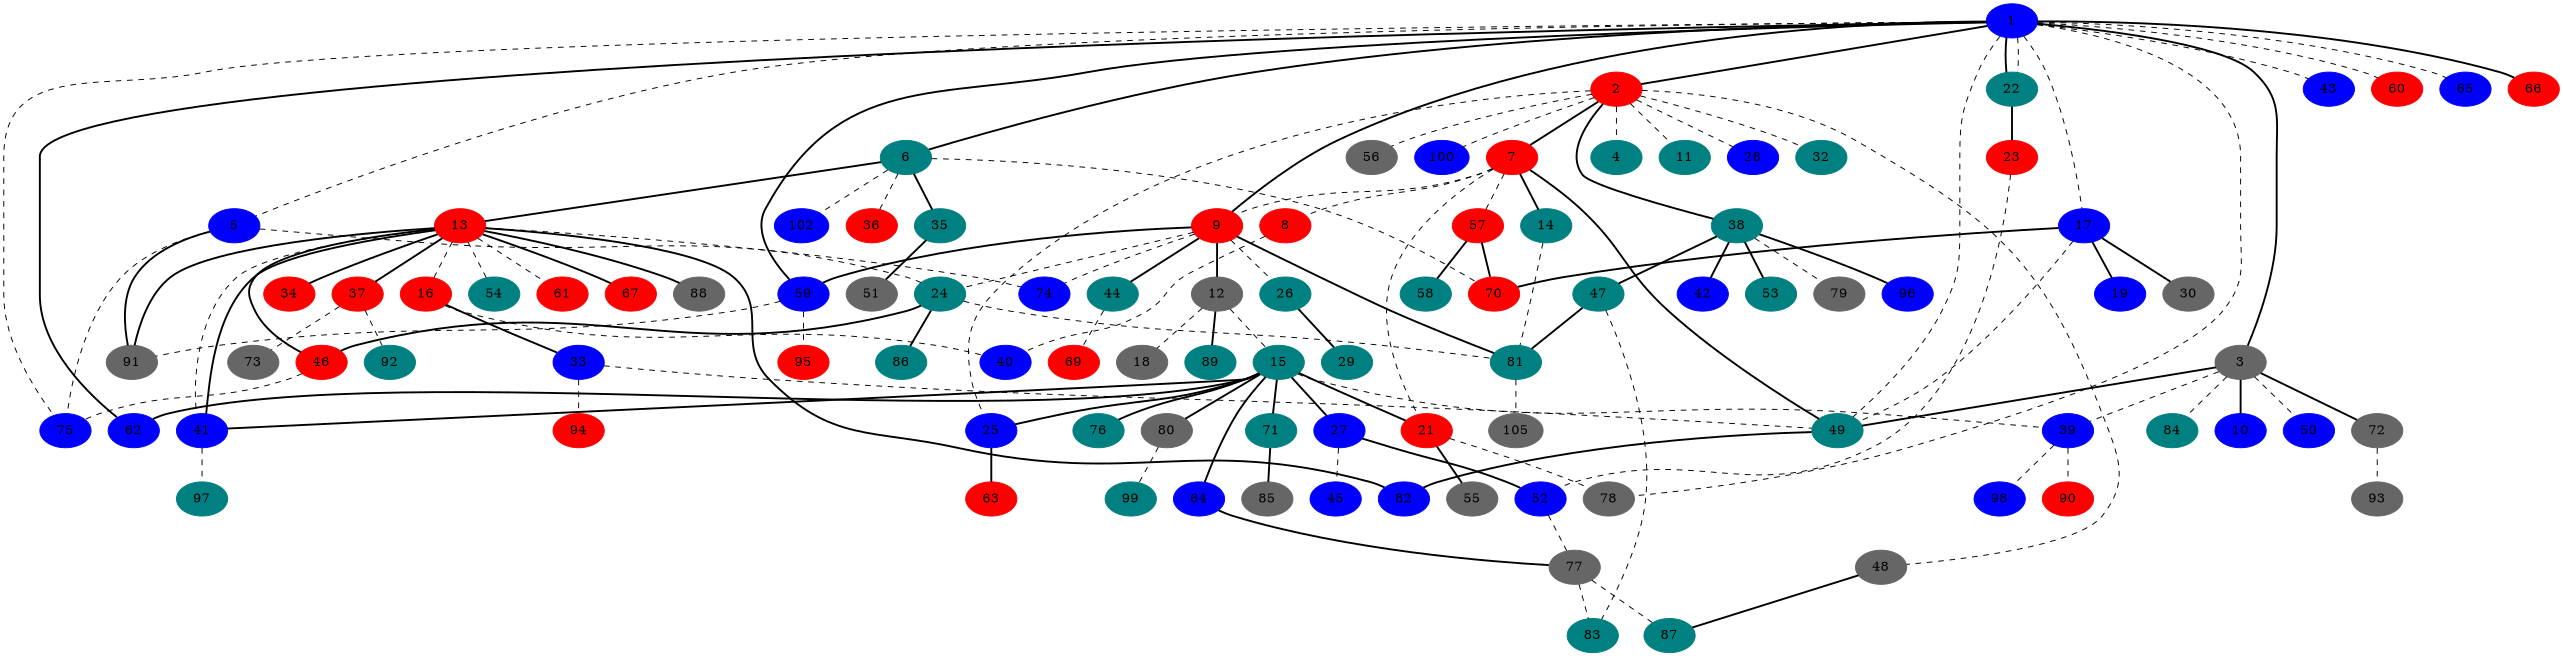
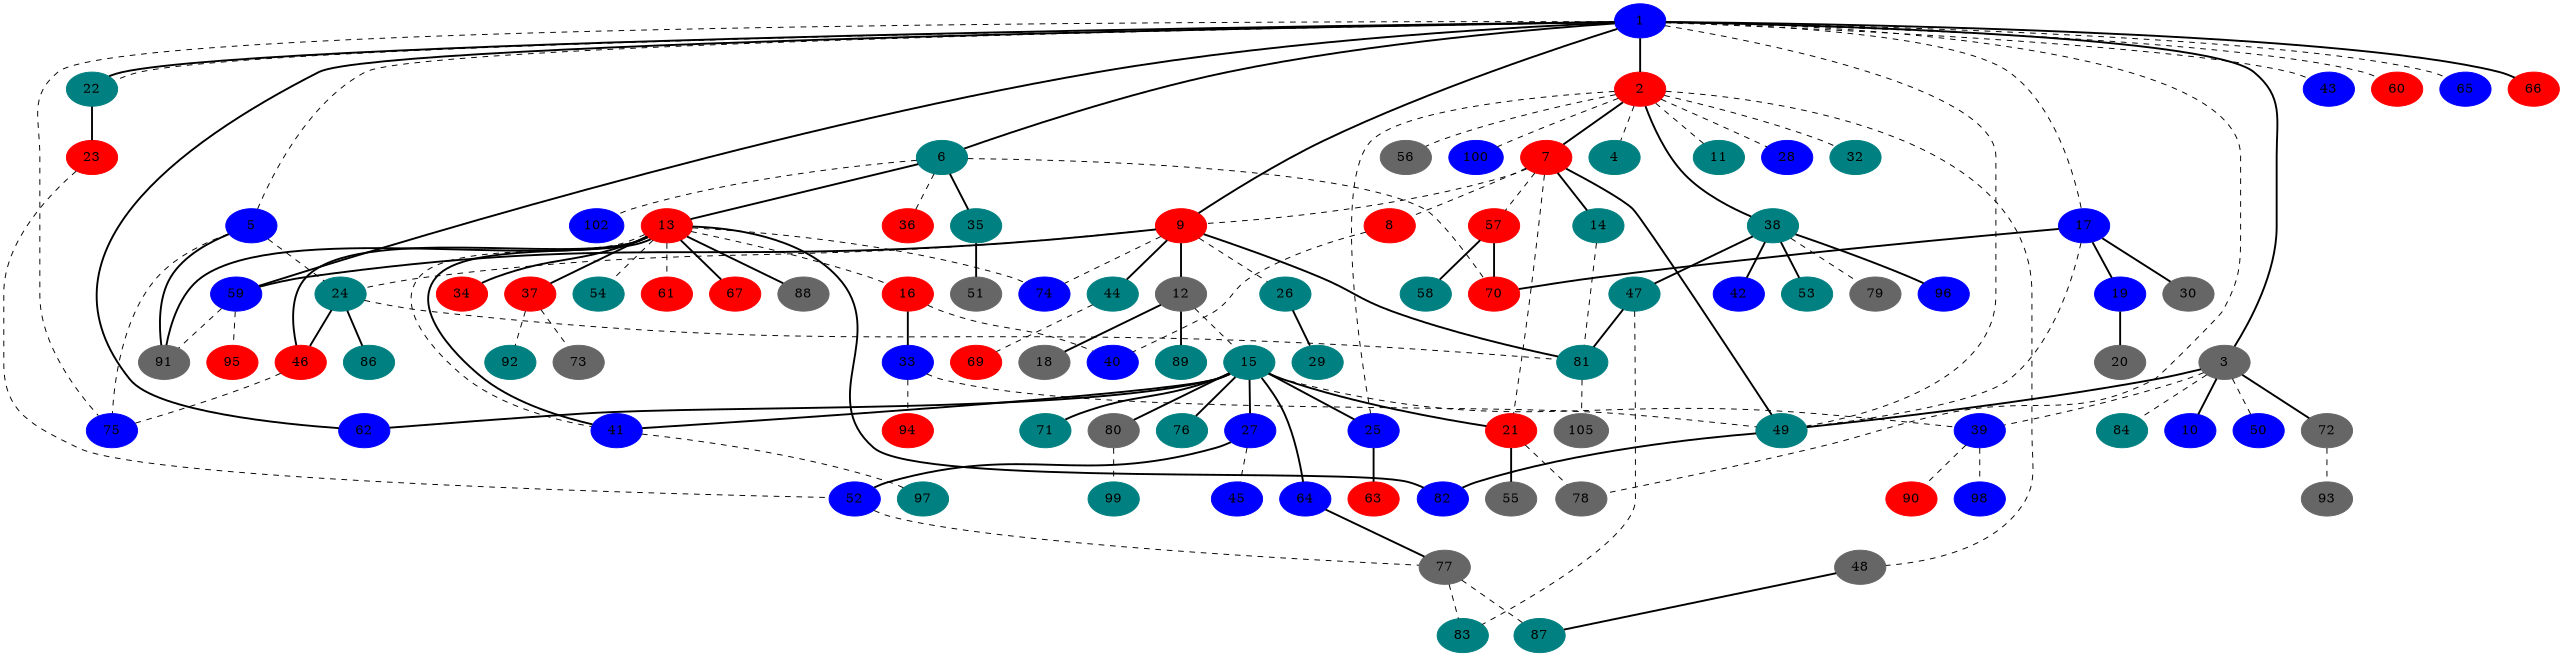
(1184, 324) -> (1113, 328)
none -> (2120, 362)
(1267, 499) -> none
